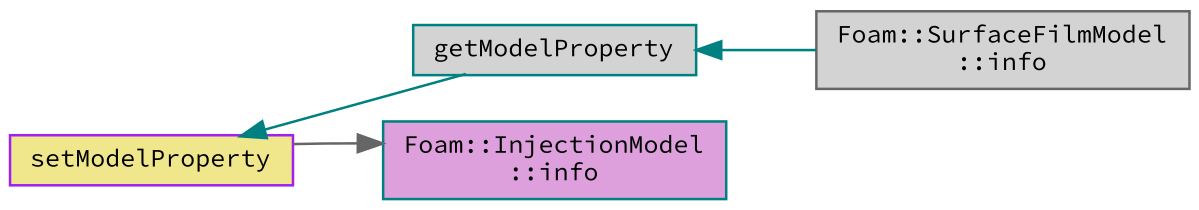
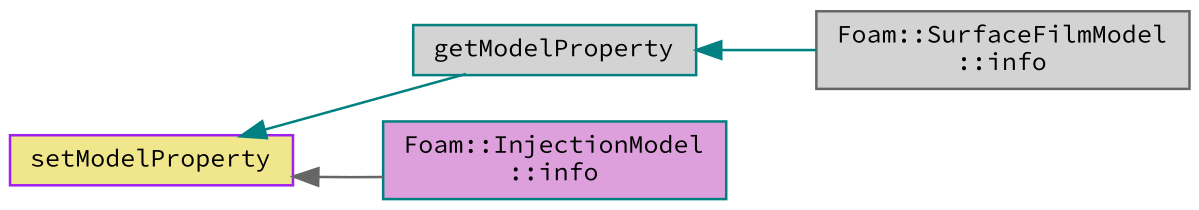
(325, 144) -> (351, 177)
